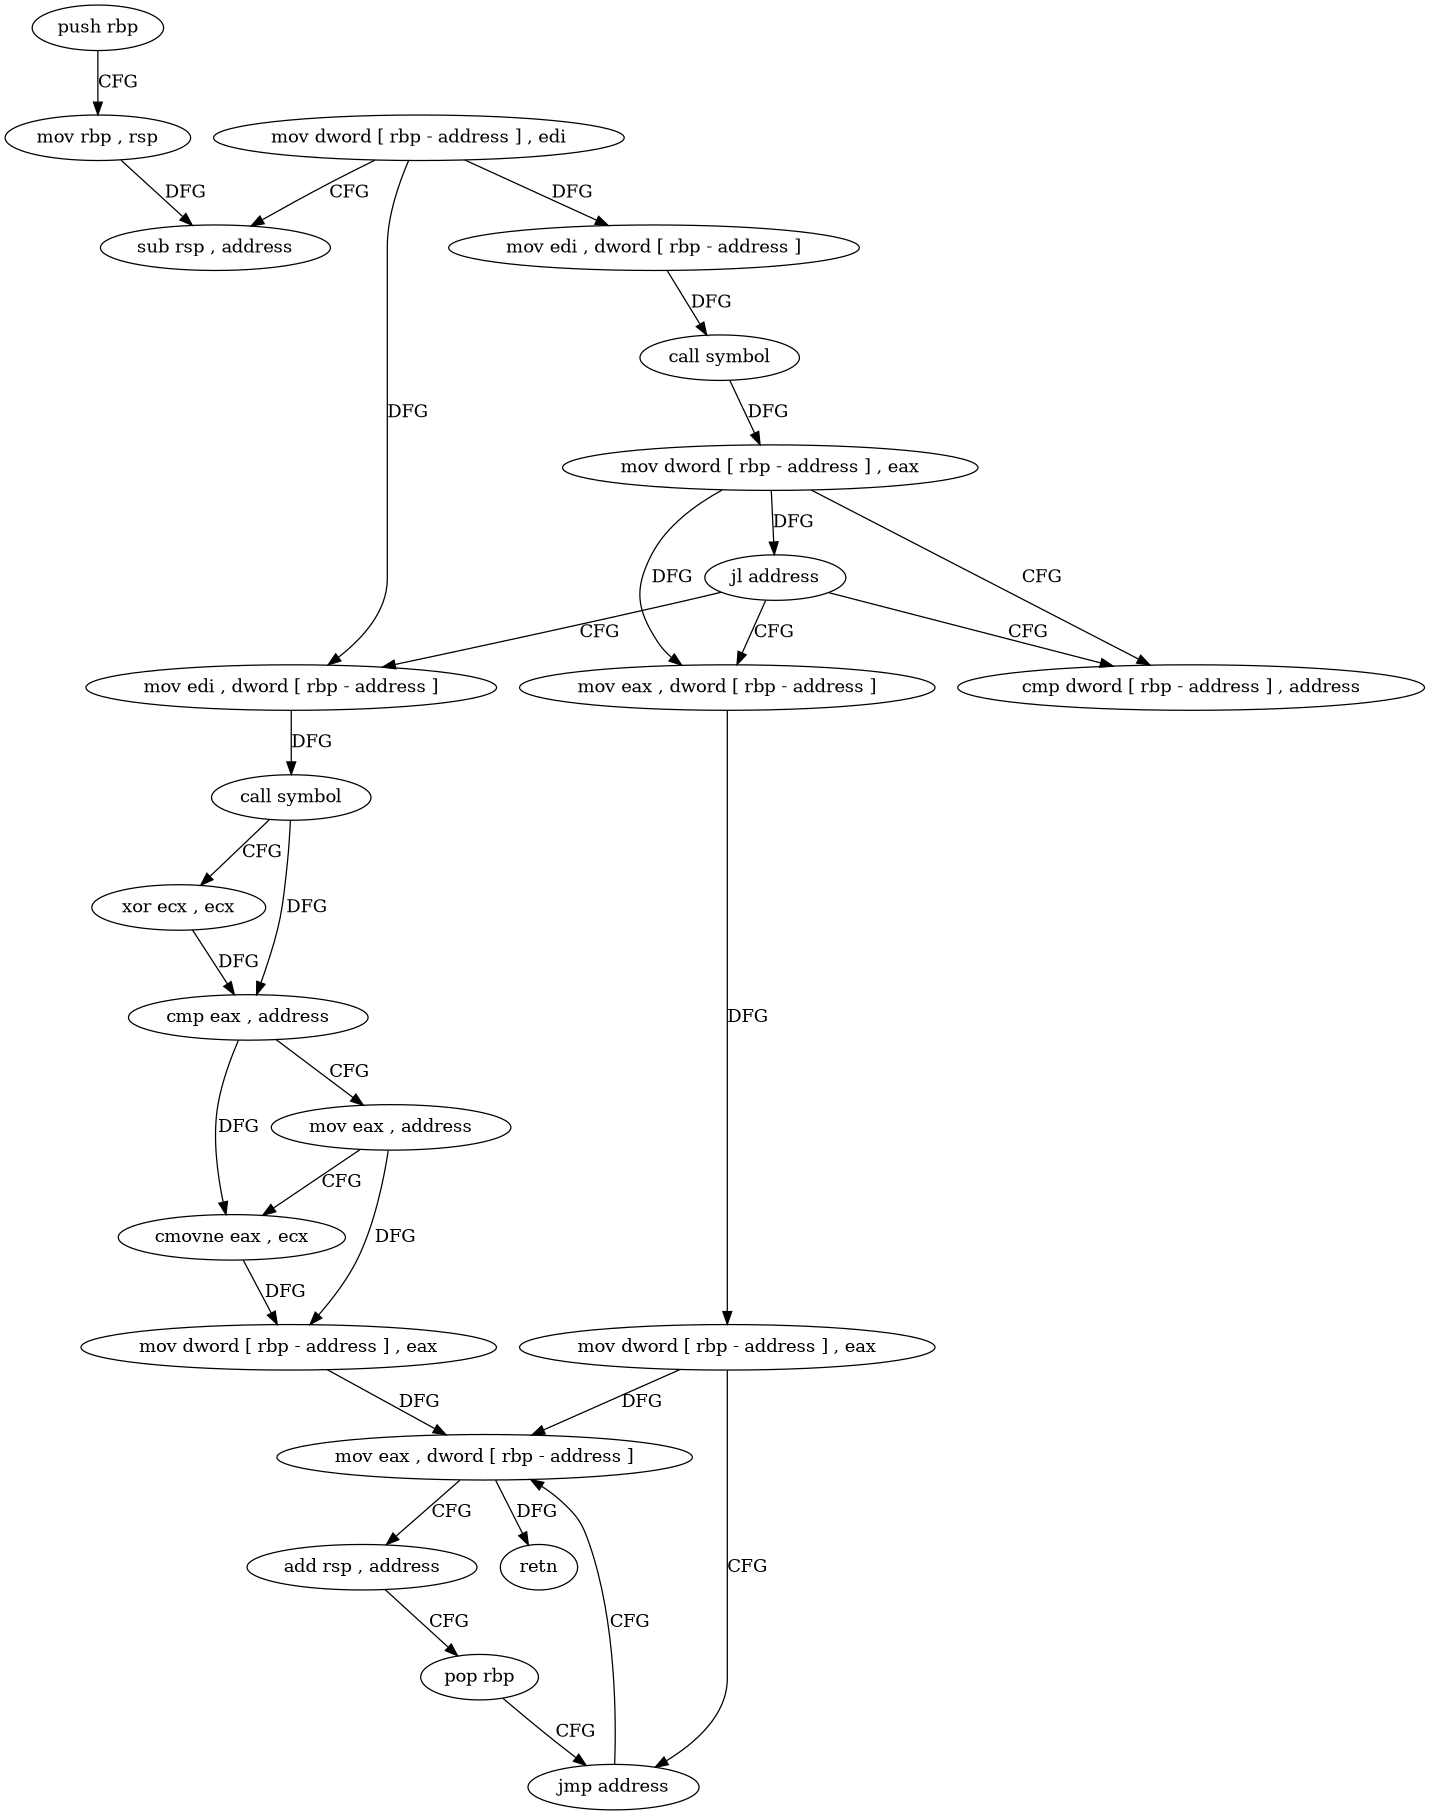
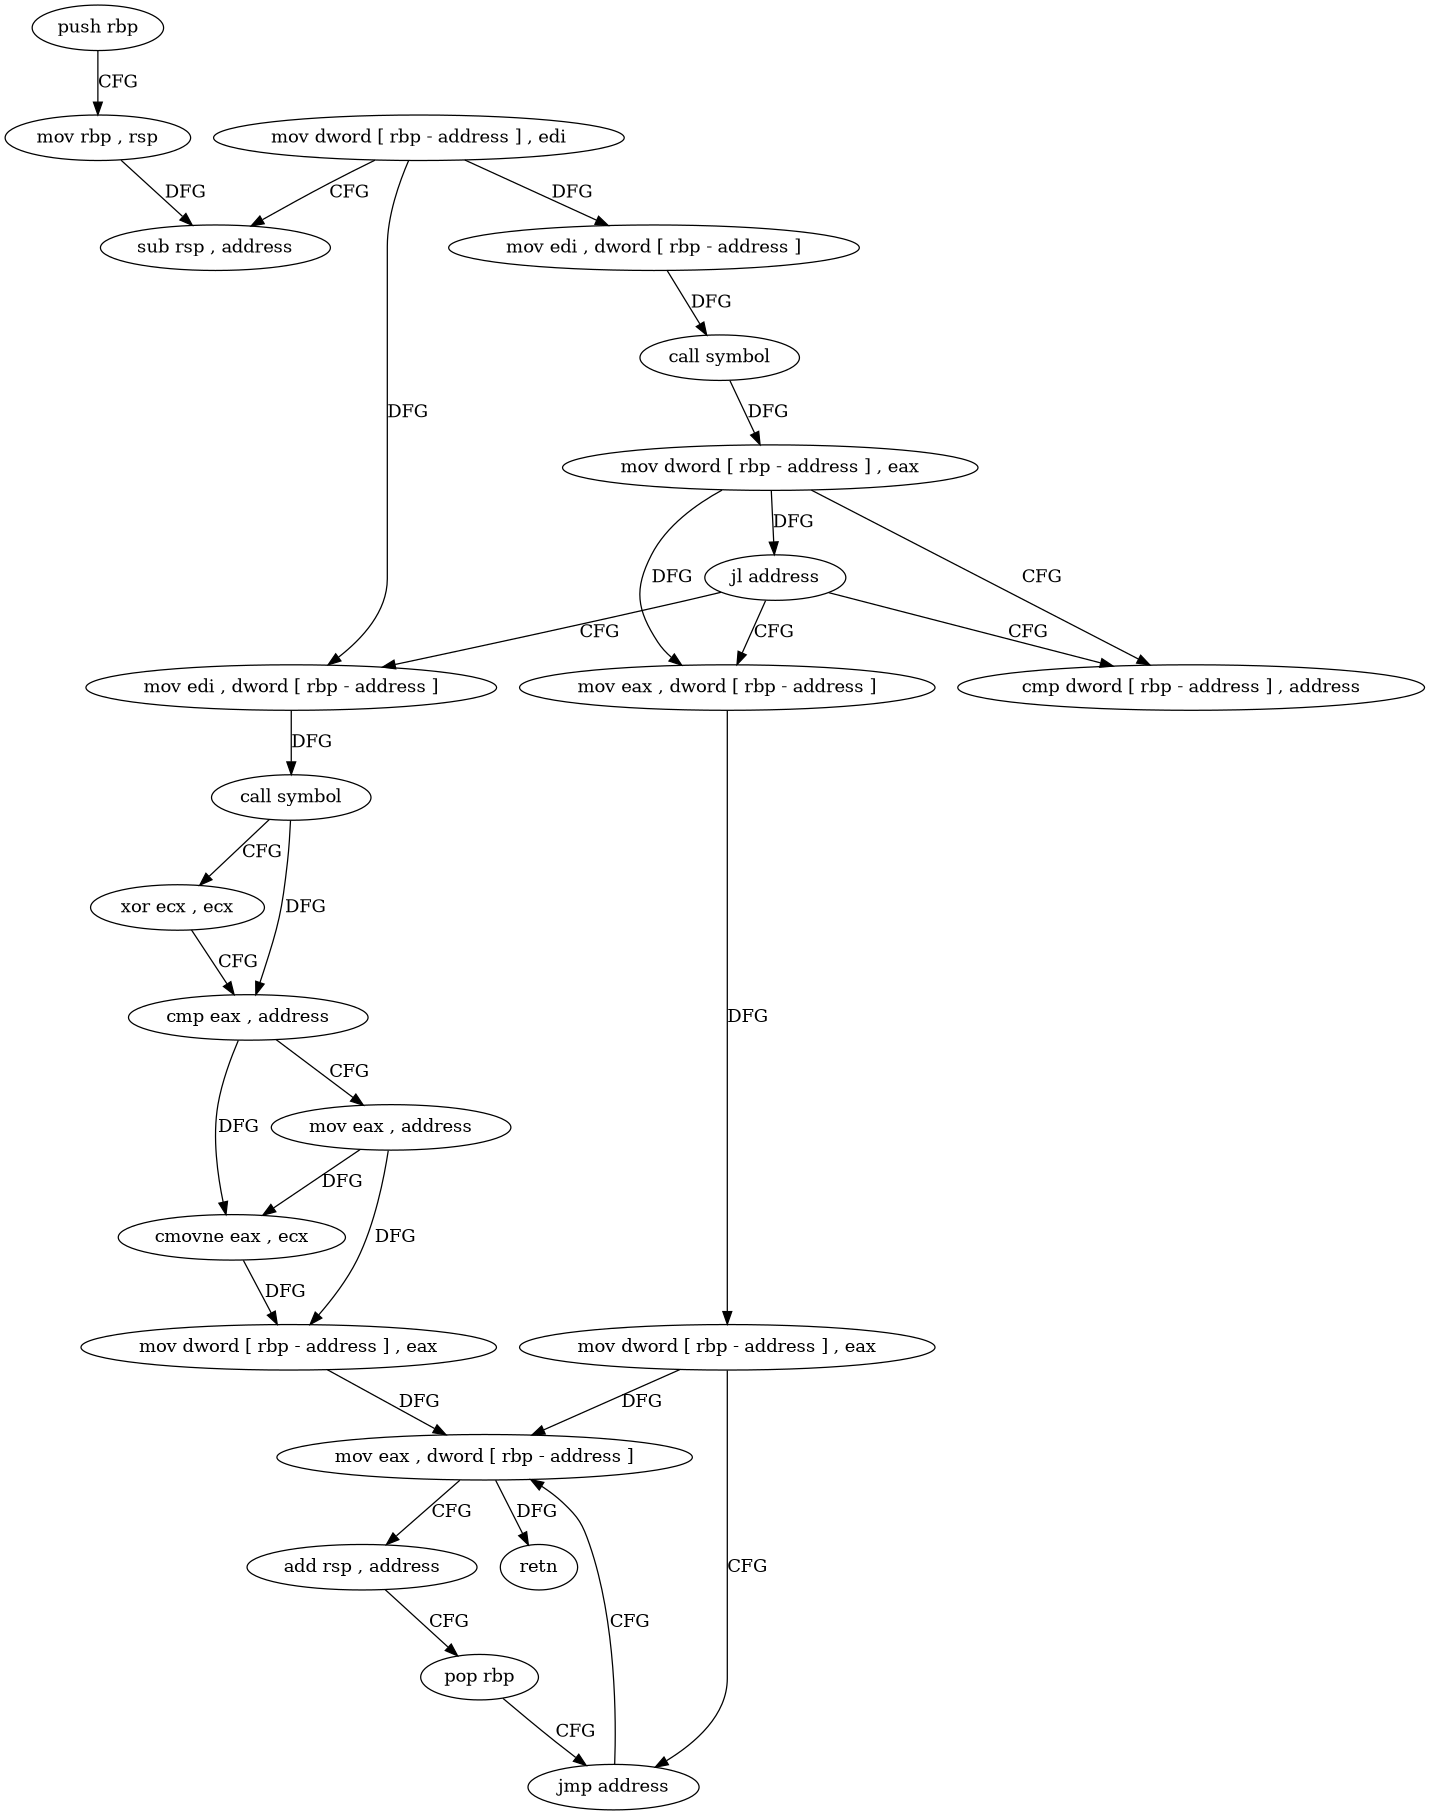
(239, 962) -> (238, 962)
(342, 1182) -> (342, 1182)
